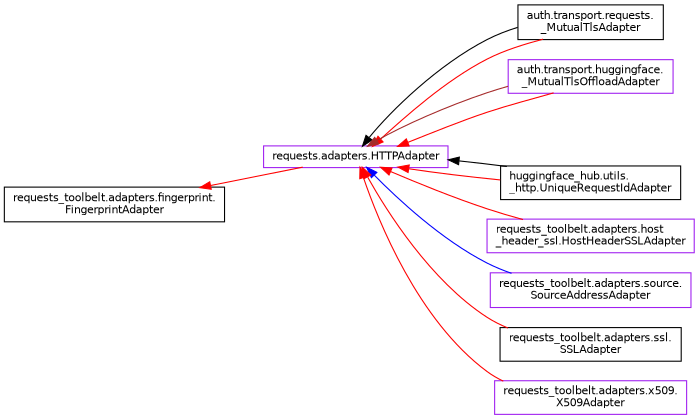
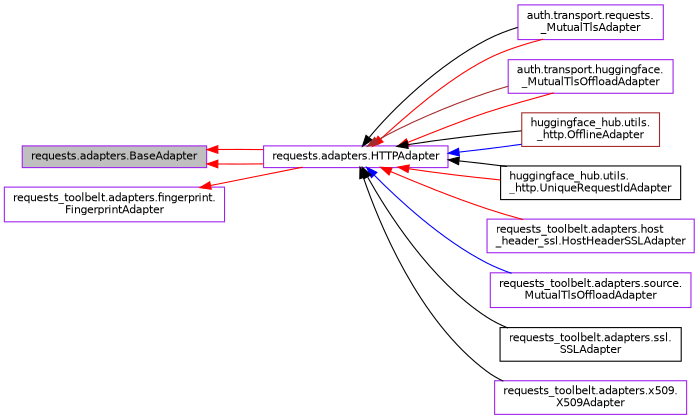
(591, 22) -> (591, 22)
none -> (591, 130)
none -> (114, 157)
(114, 204) -> (114, 204)
(427, 263) -> (427, 263)
(591, 290) -> (591, 290)
(417, 291) -> (417, 291)
